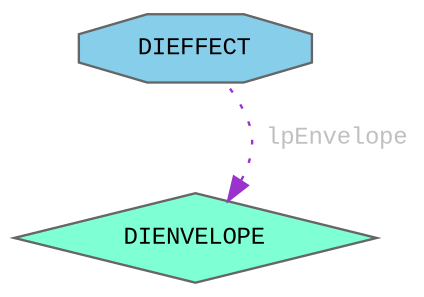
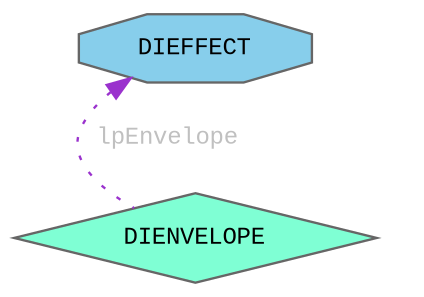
(251, 129) -> (80, 156)
